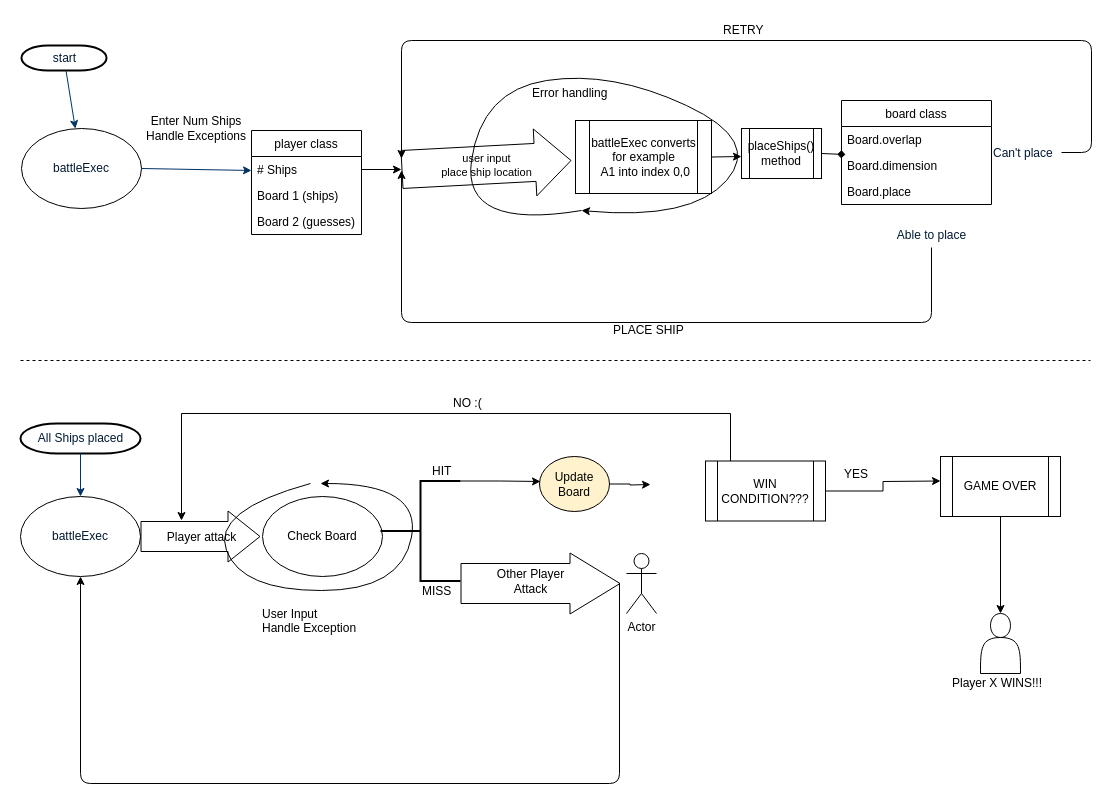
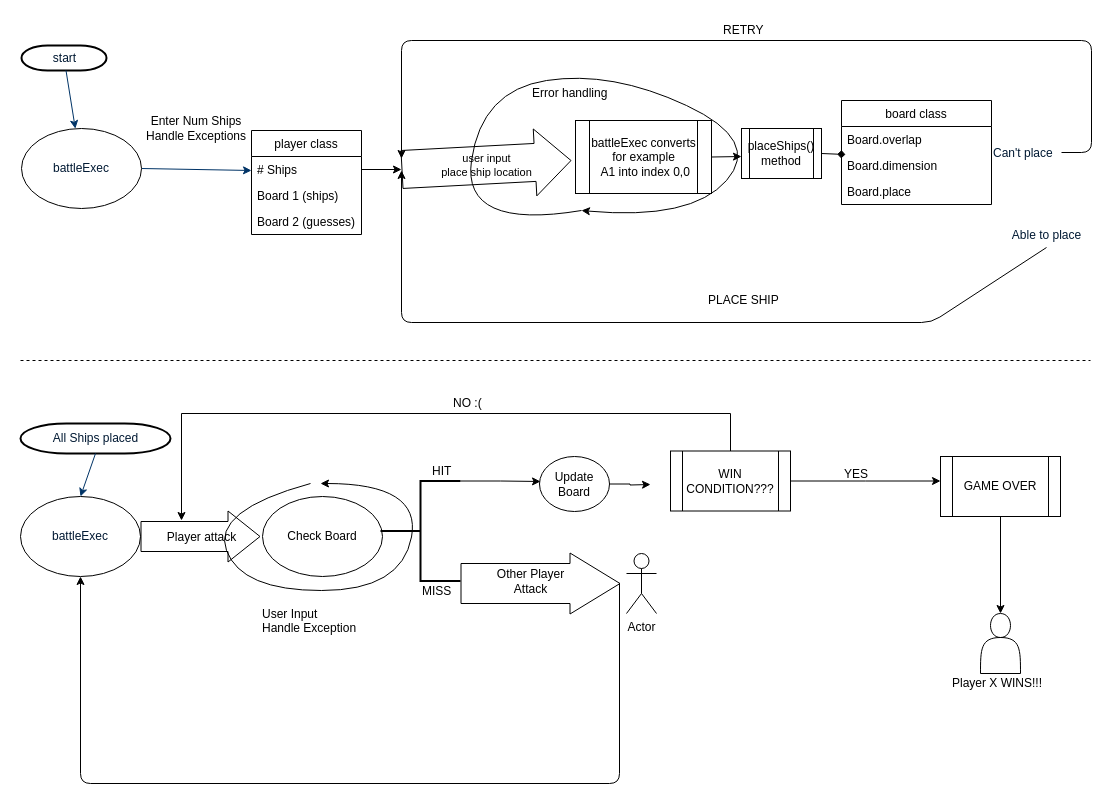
(932, 235) -> (1047, 235)
(657, 331) -> (752, 301)
(81, 439) -> (96, 439)
(575, 484) -> (575, 484)
(766, 491) -> (731, 481)
